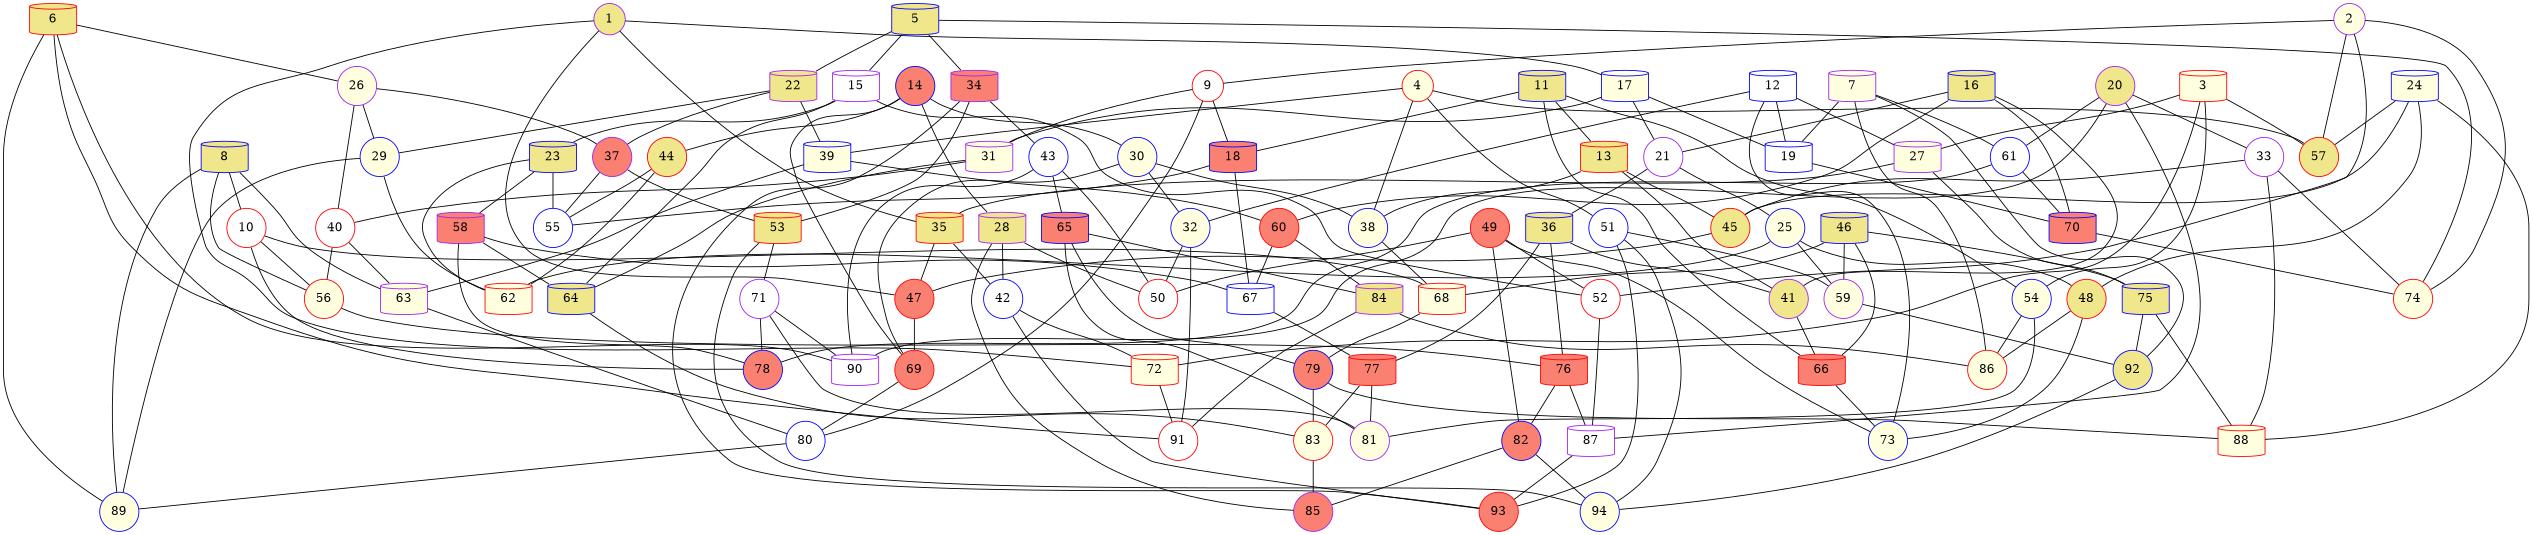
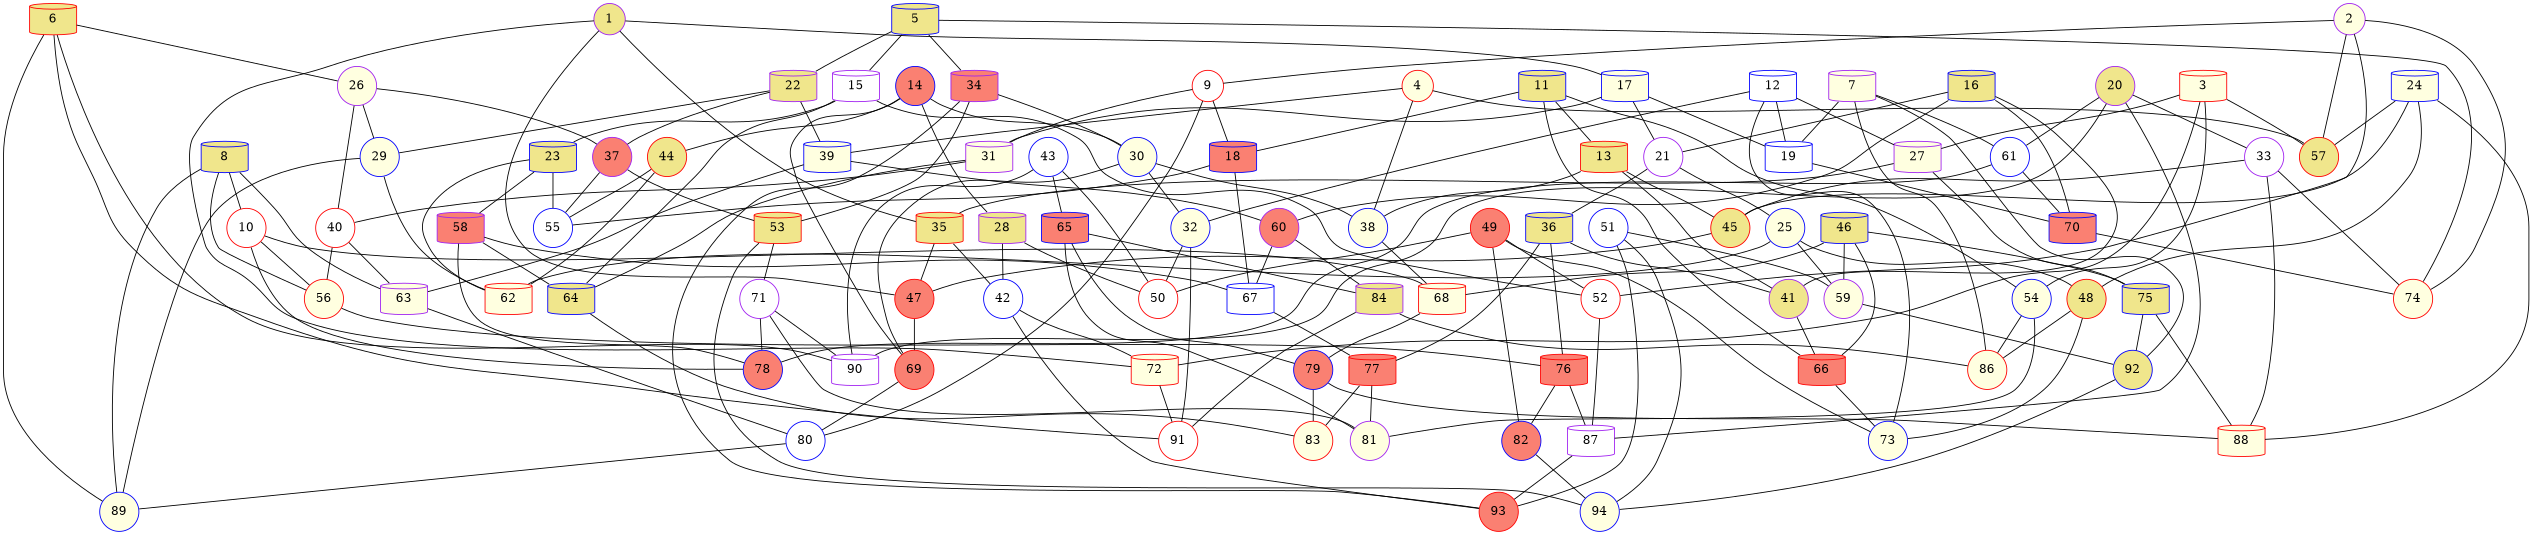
(1012, 122) -> (1057, 116)
(1501, 170) -> none
(1279, 228) -> (1279, 228)
(1313, 512) -> none
